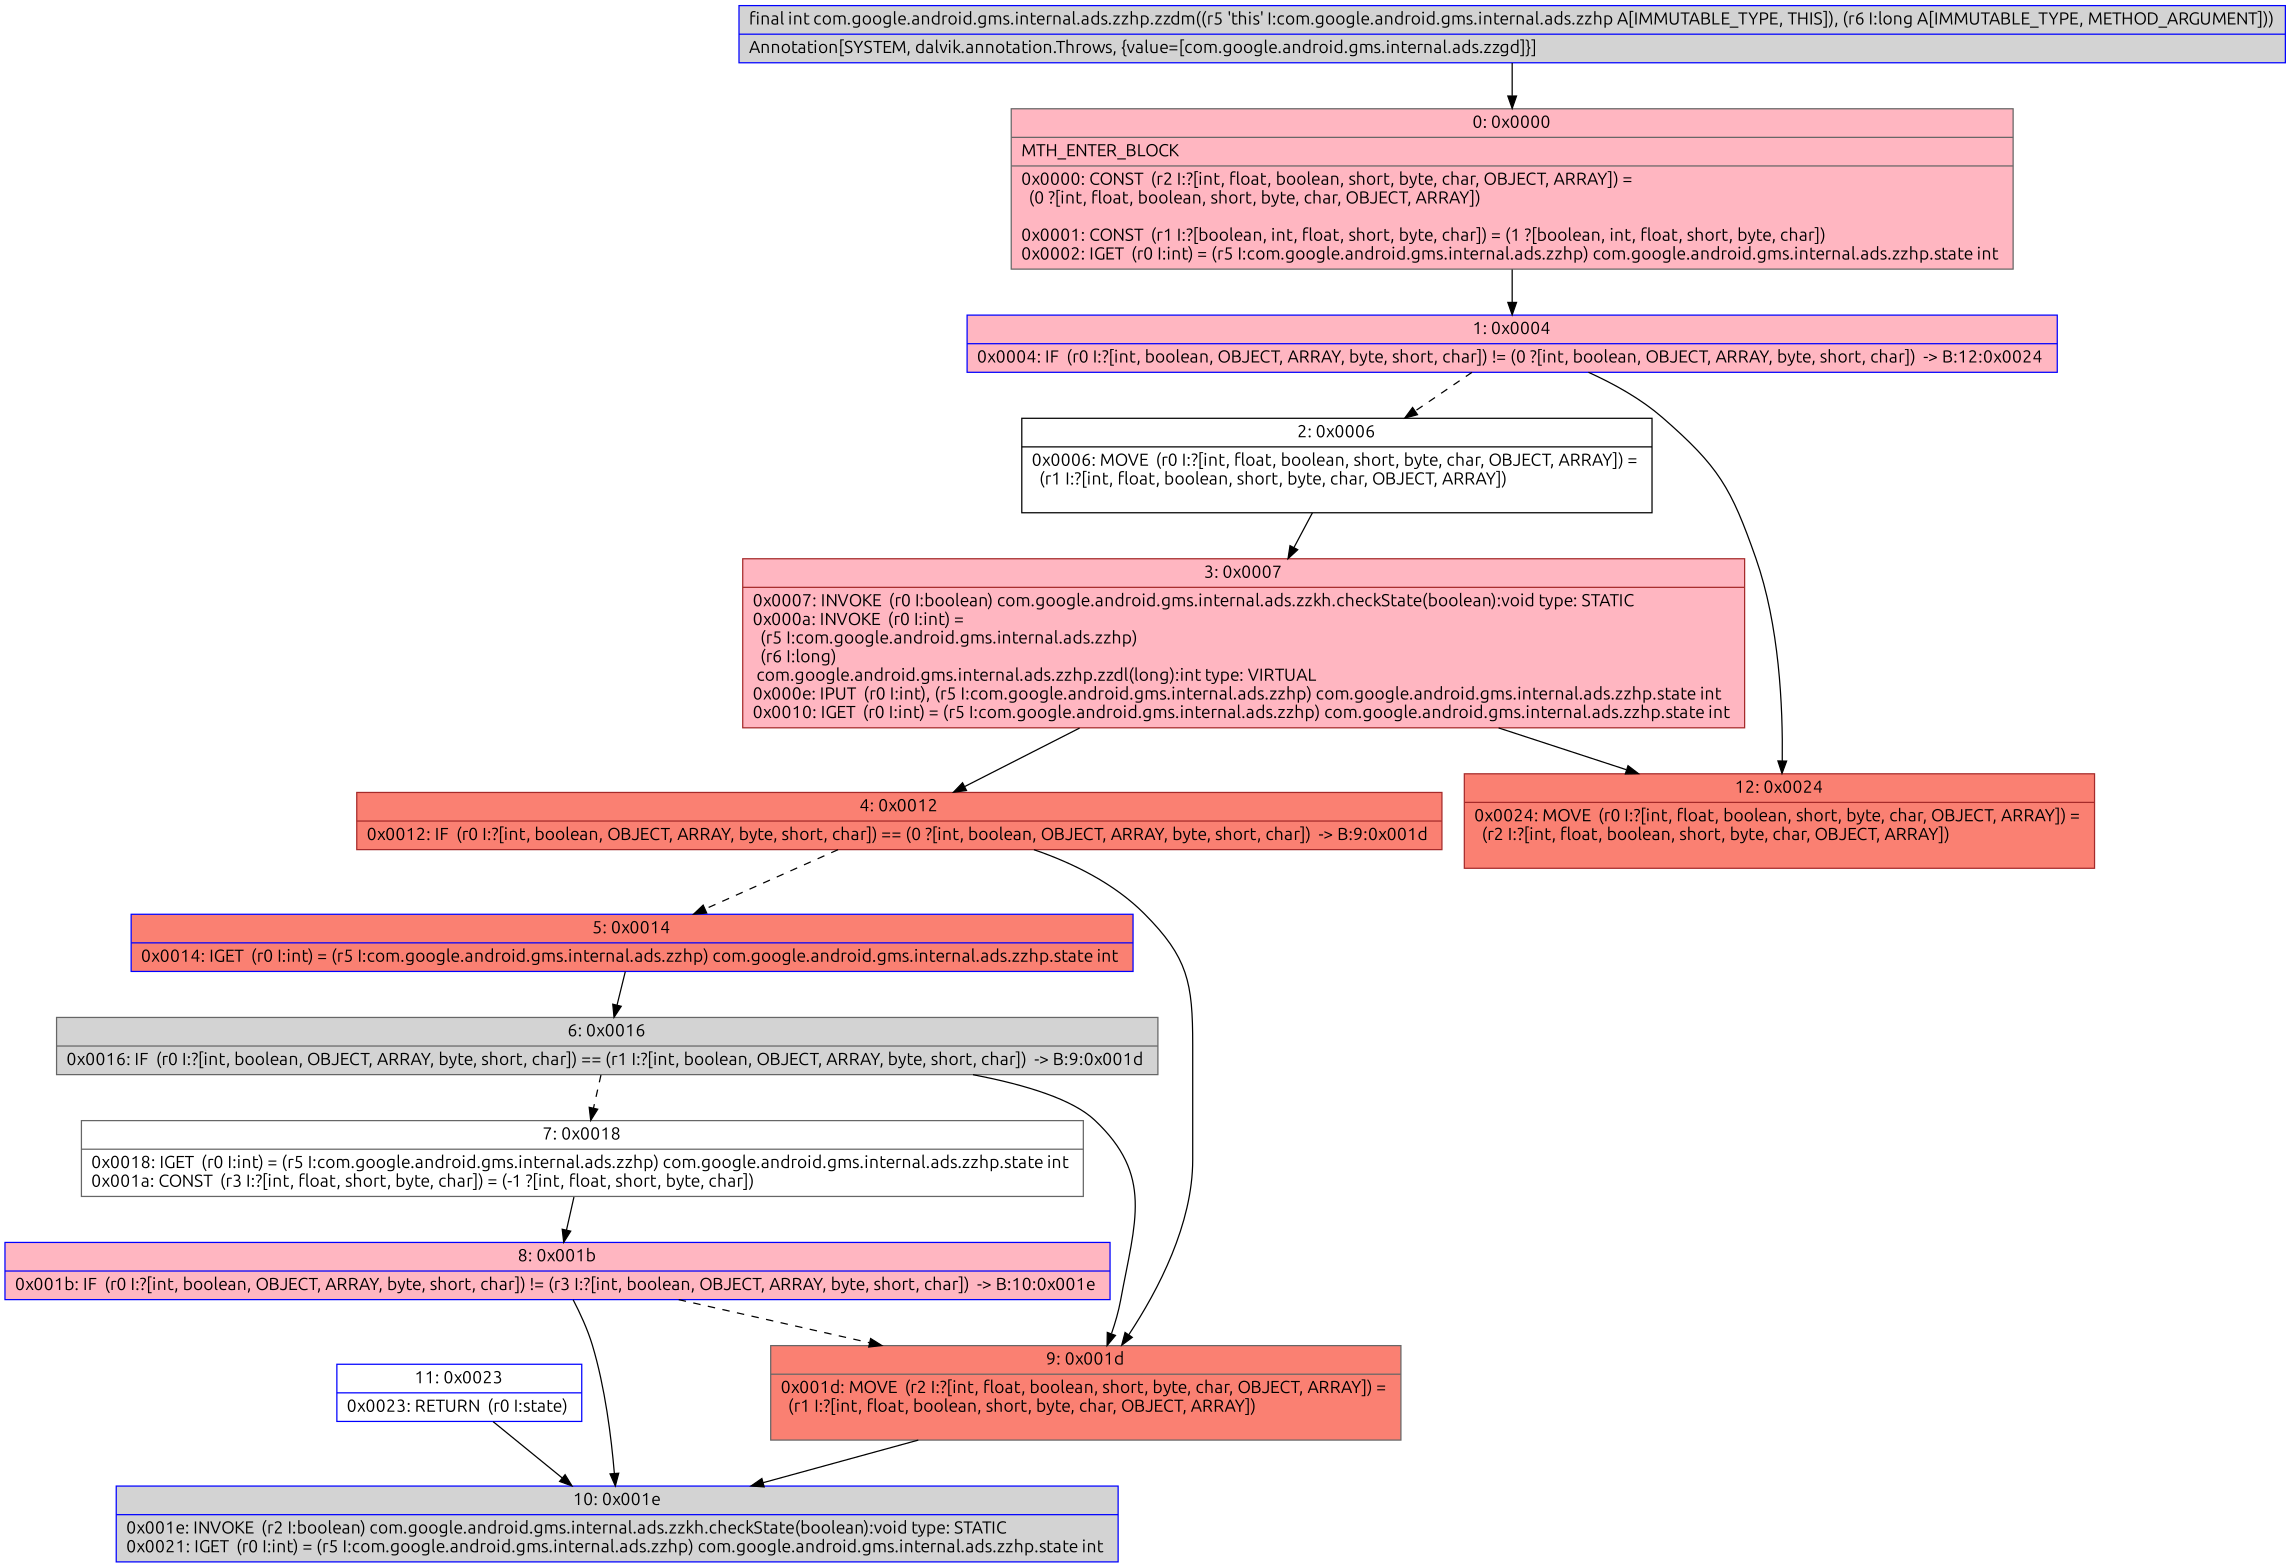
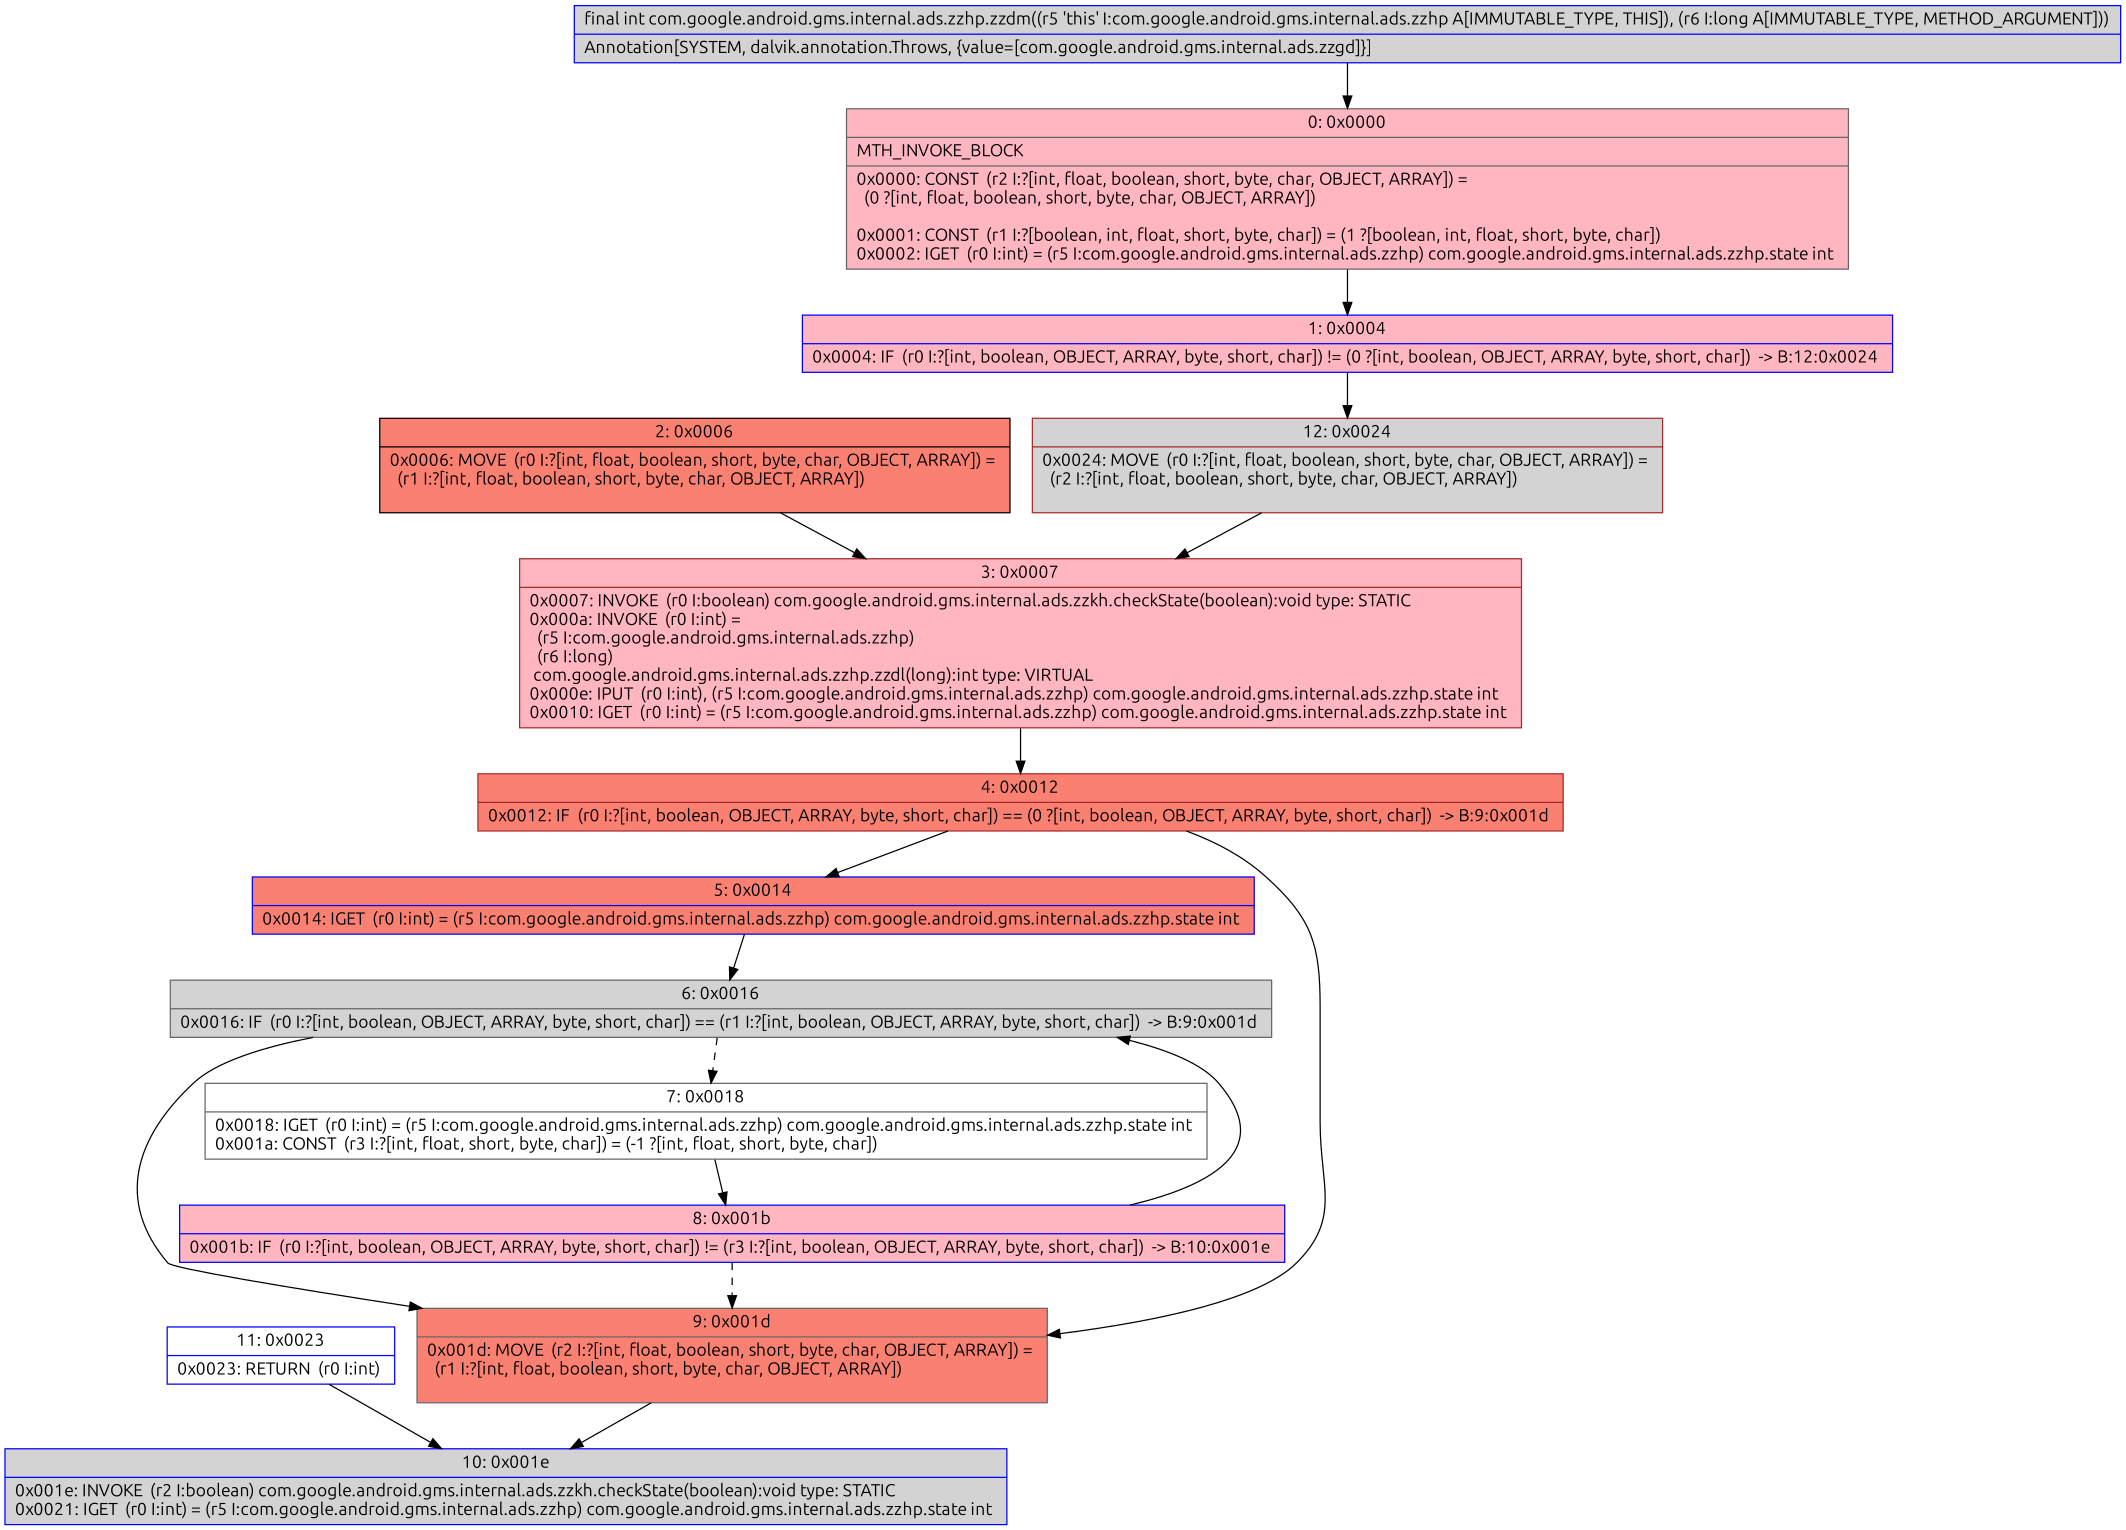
(1100, 151) -> (940, 151)
(1444, 392) -> none
(1337, 466) -> (695, 466)
(1562, 749) -> (1224, 533)
(1779, 821) -> (1347, 466)
(772, 879) -> (893, 852)
(602, 1384) -> (1240, 1125)
(459, 1407) -> (281, 1369)
